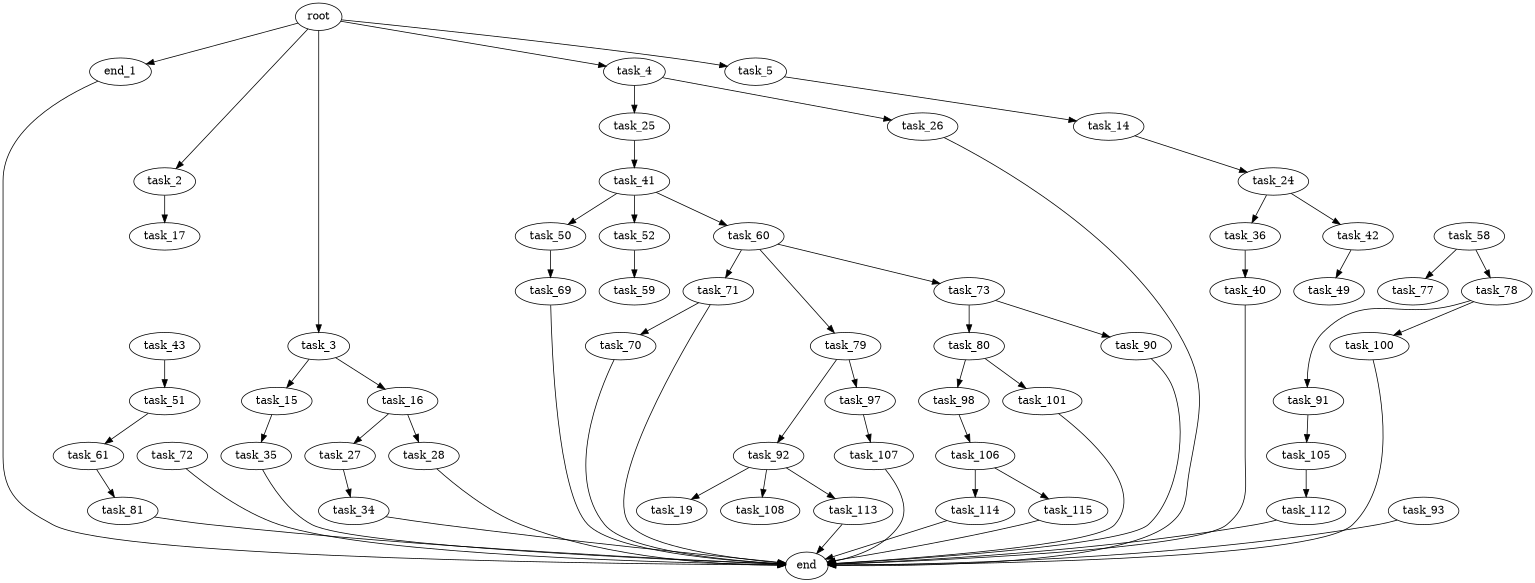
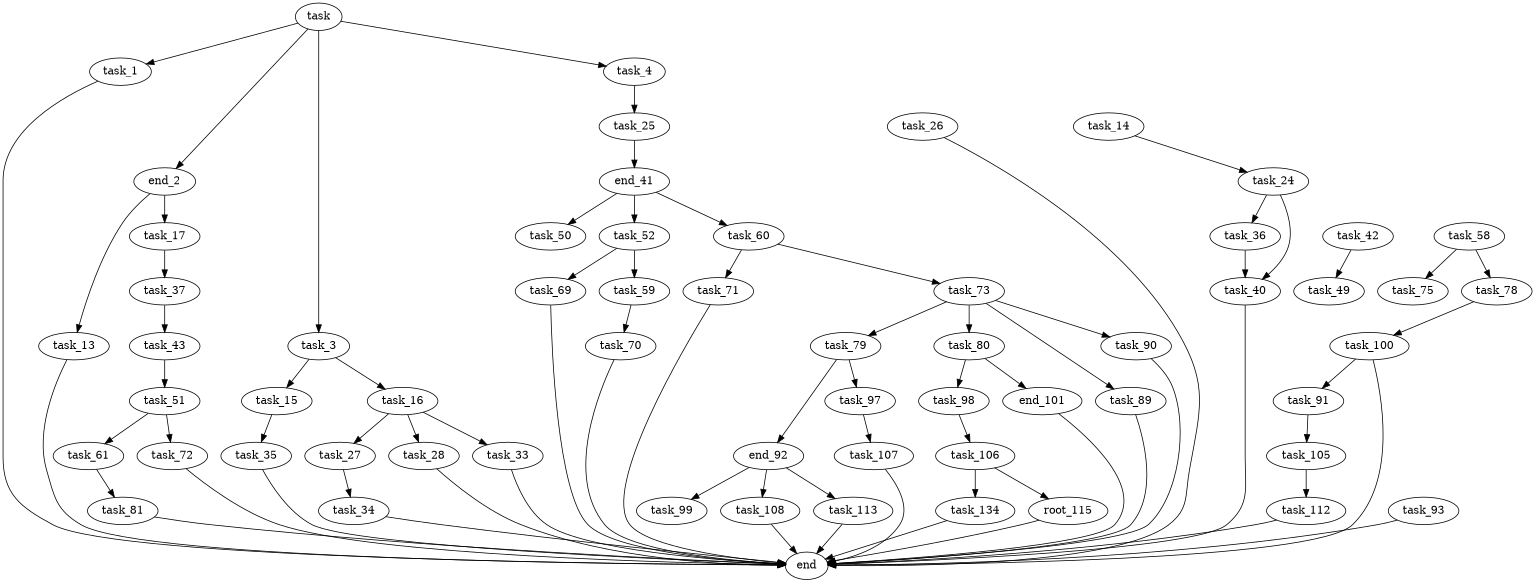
(319, 17) -> (319, 17)
(120, 72) -> (120, 72)
(756, 72) -> none
(773, 98) -> none
(165, 181) -> (165, 181)
(634, 181) -> (634, 181)
(1312, 207) -> (1290, 237)
(551, 260) -> (596, 262)
(795, 288) -> (911, 317)
none -> (165, 291)
(1413, 291) -> (1413, 291)
(1369, 309) -> (1342, 371)
(673, 317) -> (629, 315)
none -> (74, 346)
(1042, 401) -> (1042, 401)
none -> (1131, 401)
none -> (168, 425)
none -> (508, 456)
(769, 456) -> (769, 456)
(672, 511) -> (672, 511)
(975, 511) -> (975, 511)
(1068, 511) -> (1068, 511)
none -> (781, 536)
